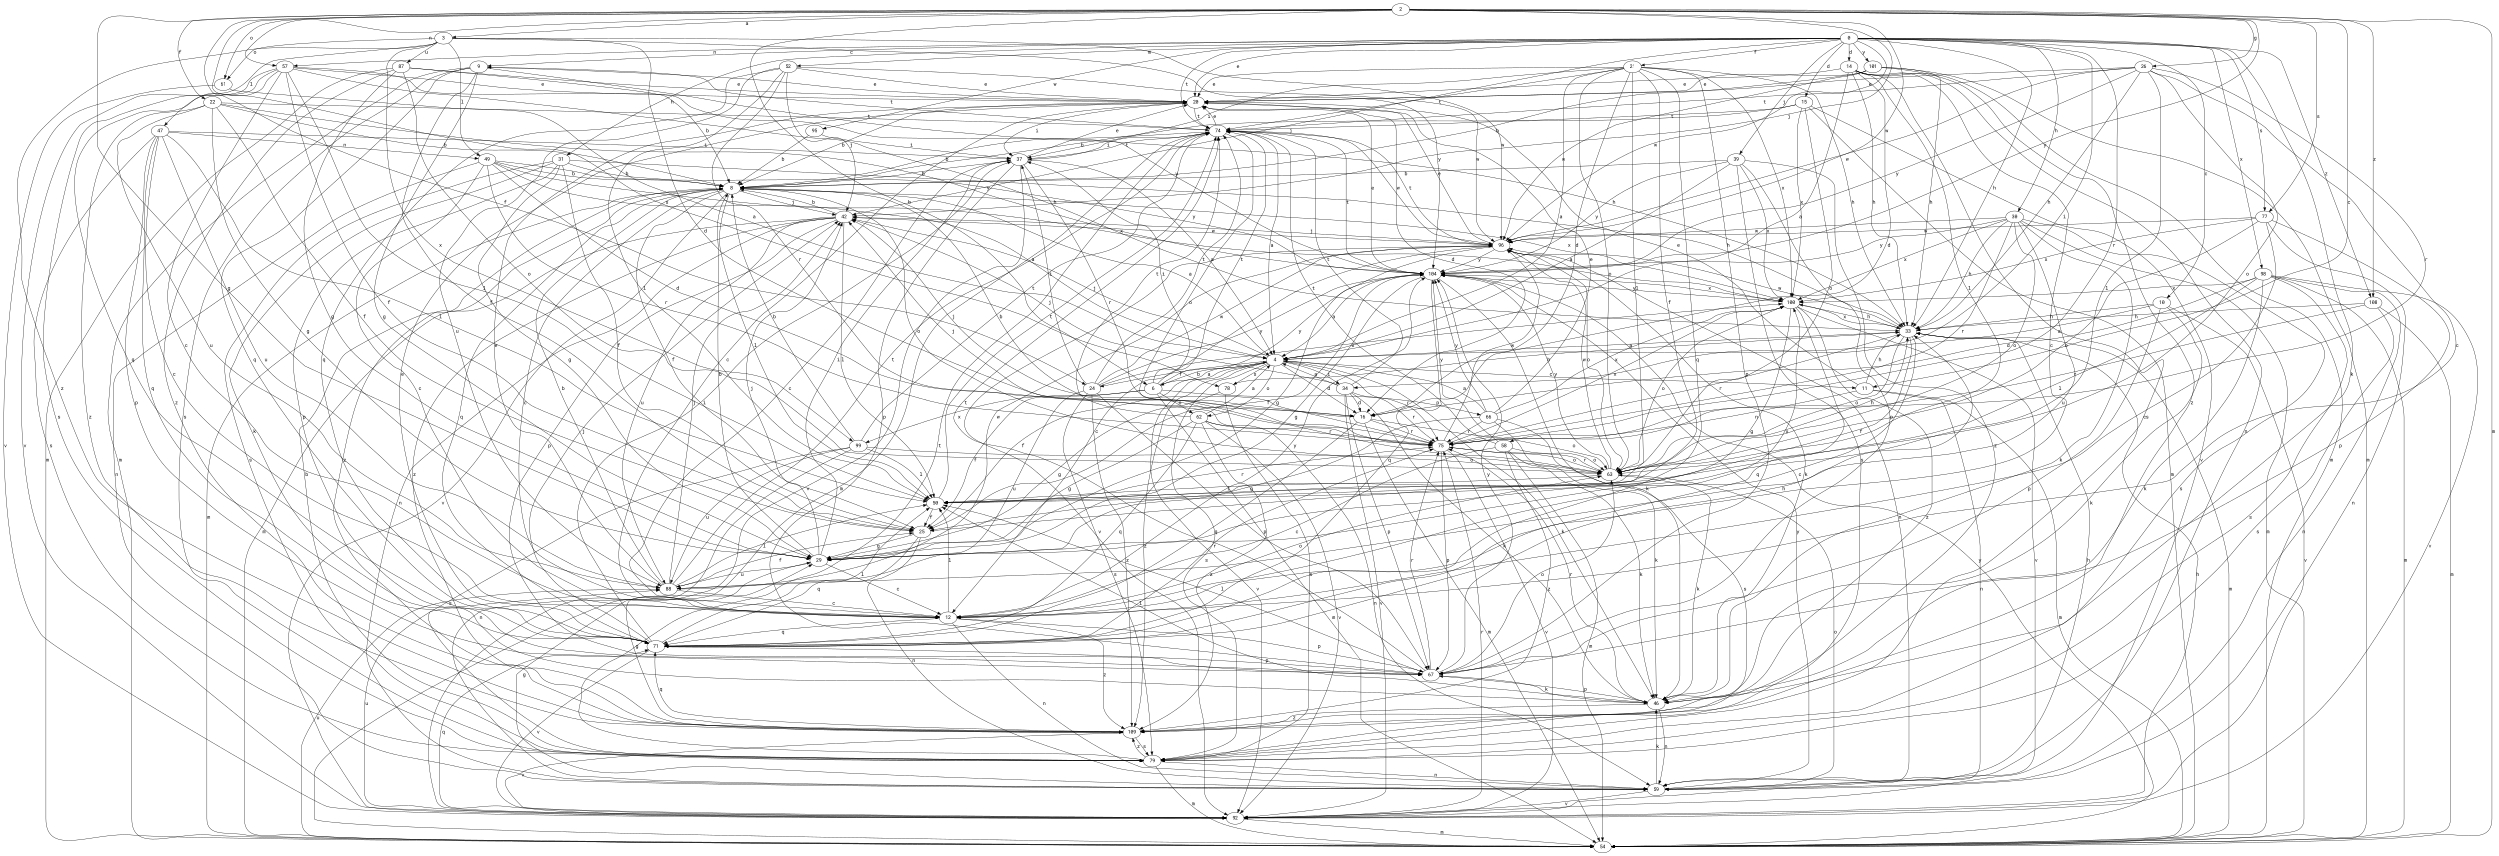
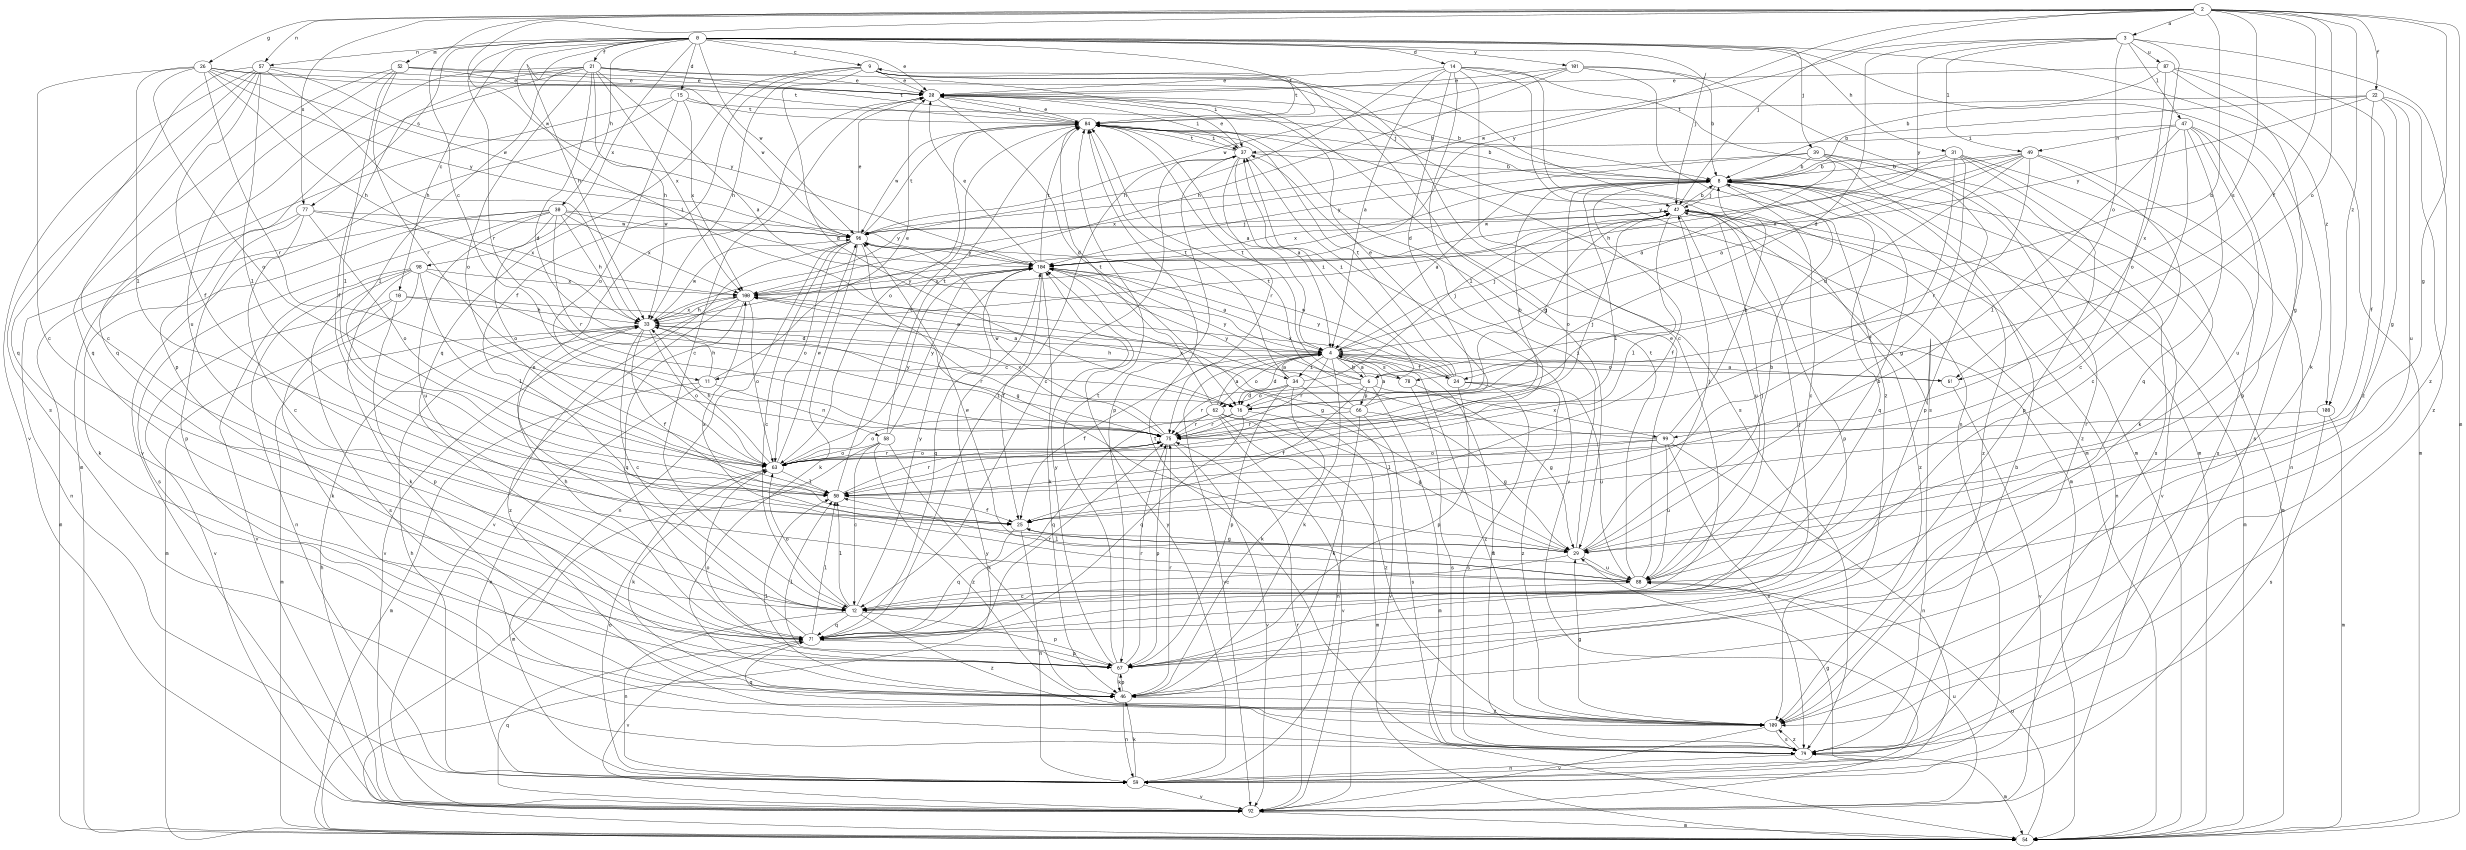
(815, 131) -> none
(1218, 131) -> (1087, 124)
none -> (883, 272)
(2142, 314) -> none
none -> (1639, 371)
(1389, 505) -> none
